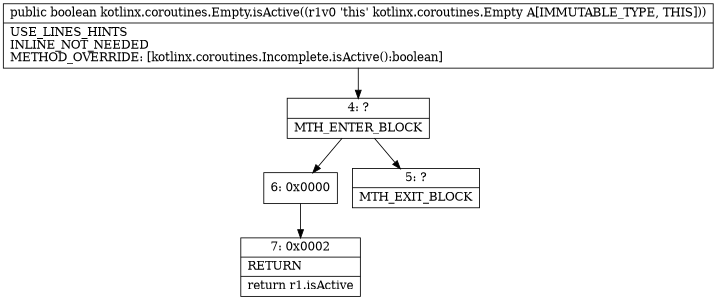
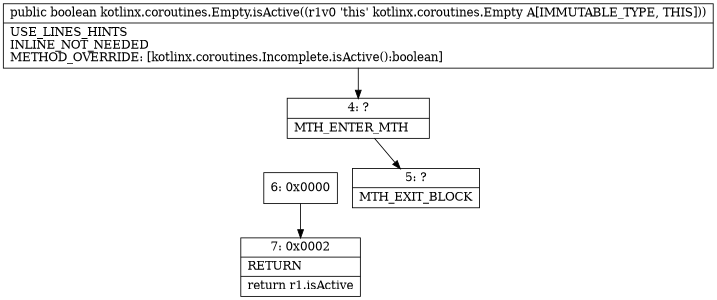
(358, 128) -> (351, 128)
(330, 152) -> none
